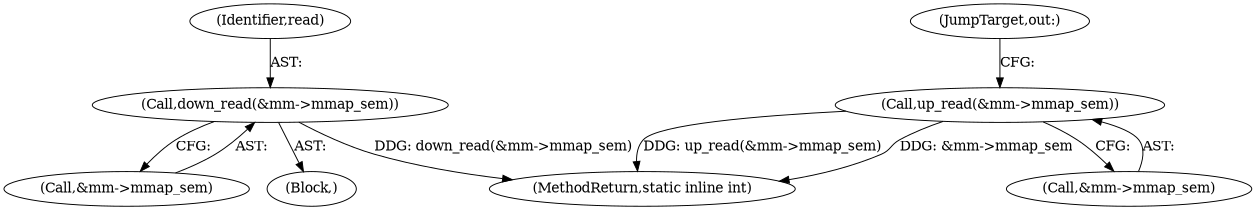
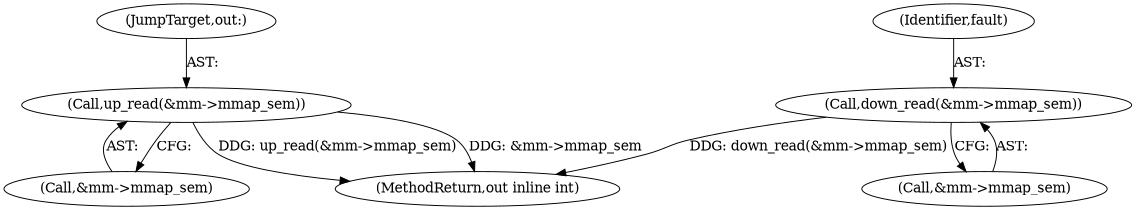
(270, 21) -> (954, 21)
(1020, 63) -> (205, 63)
(312, 189) -> none
(642, 189) -> (478, 189)
